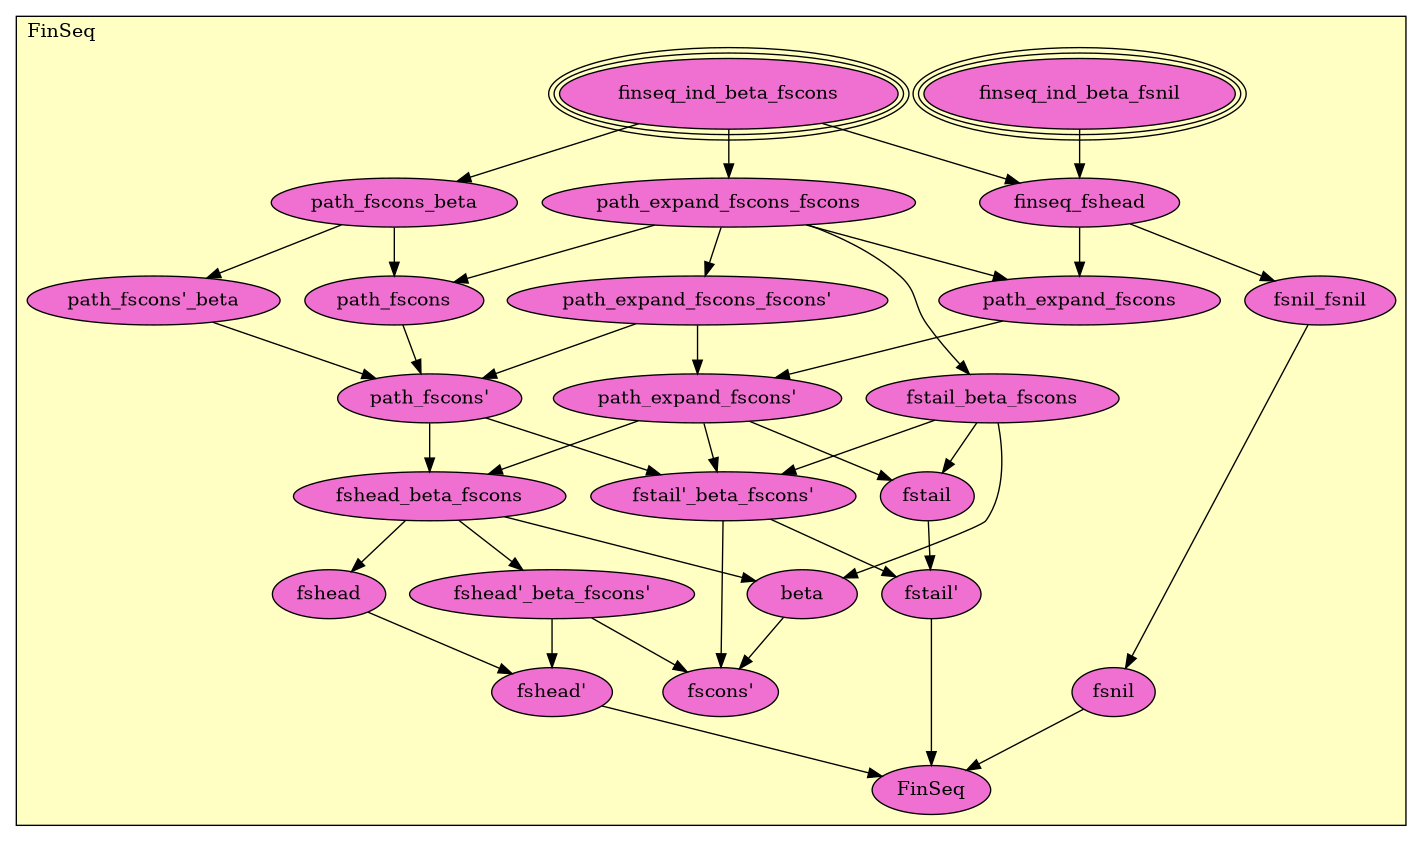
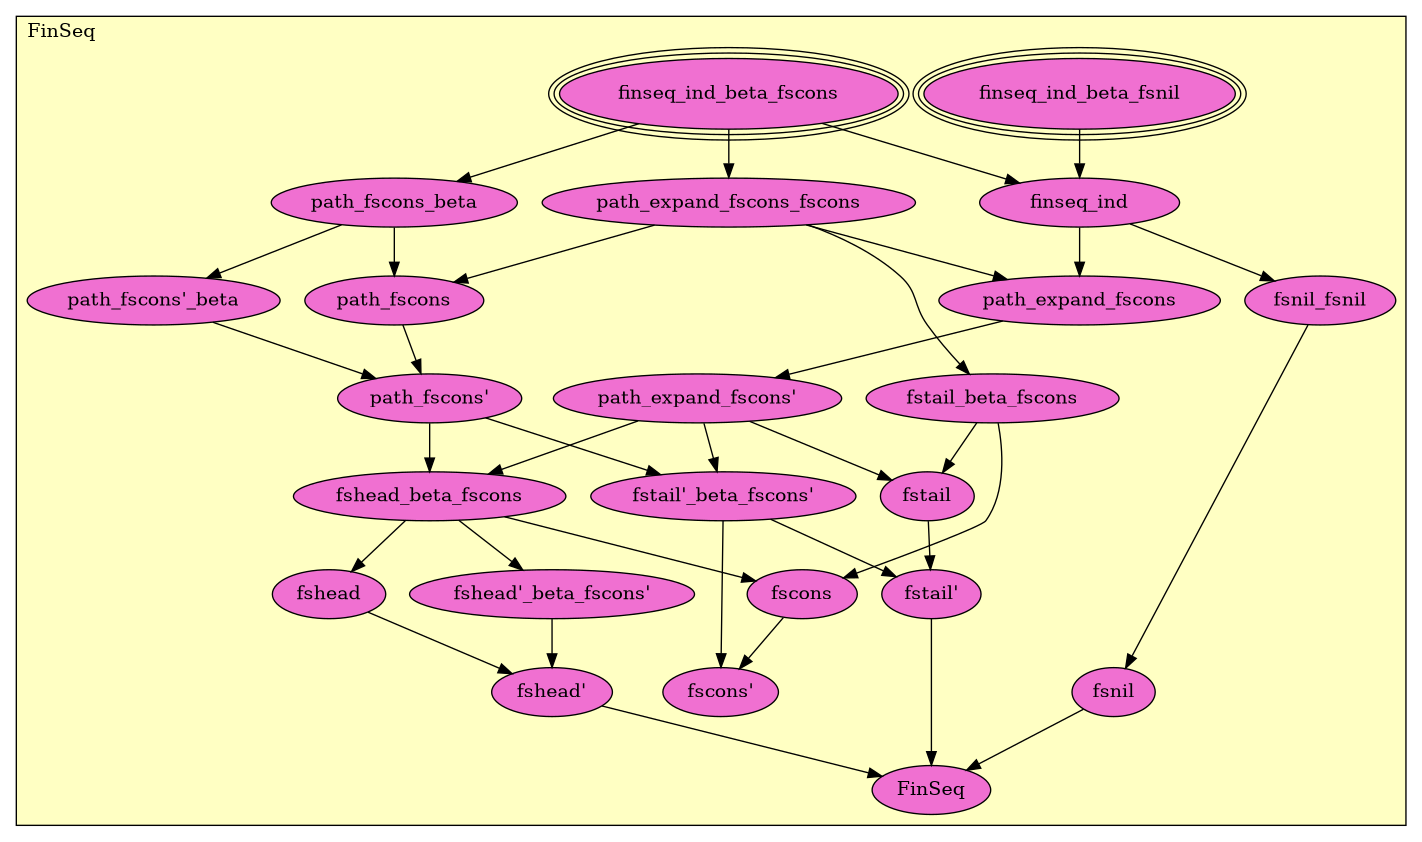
(1080, 203) -> (1080, 203)
(698, 300) -> none
(865, 445) -> none
(802, 594) -> (802, 594)
(633, 641) -> none
